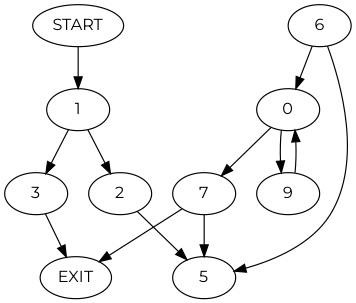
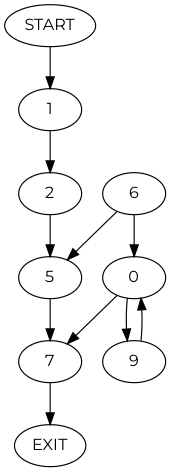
(36, 194) -> none
(204, 230) -> (50, 314)
